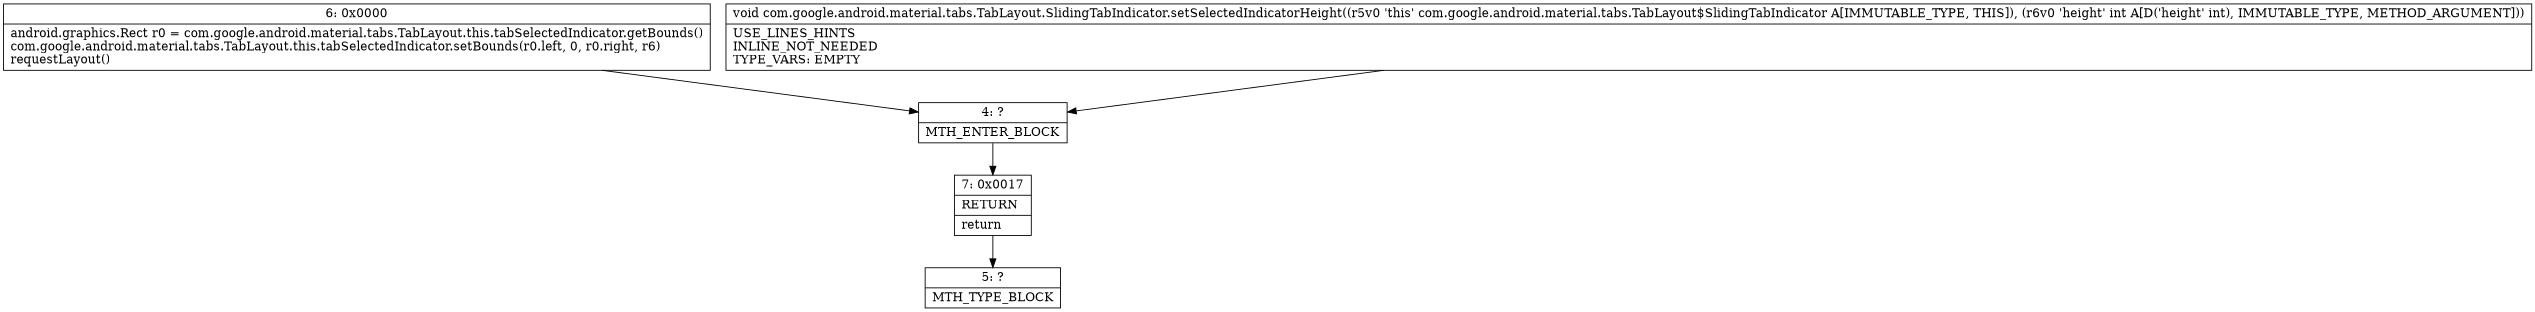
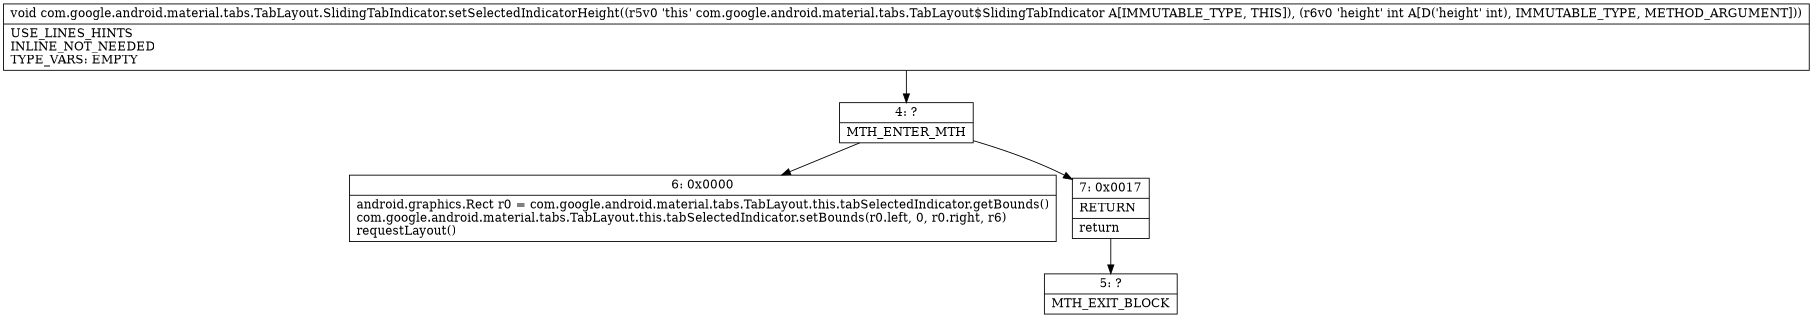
(756, 91) -> (825, 157)
(993, 132) -> (906, 132)
(993, 297) -> (1111, 304)
